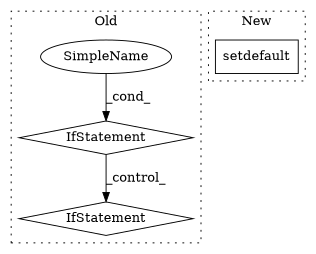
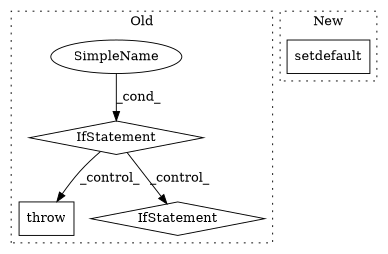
none -> (47, 219)
